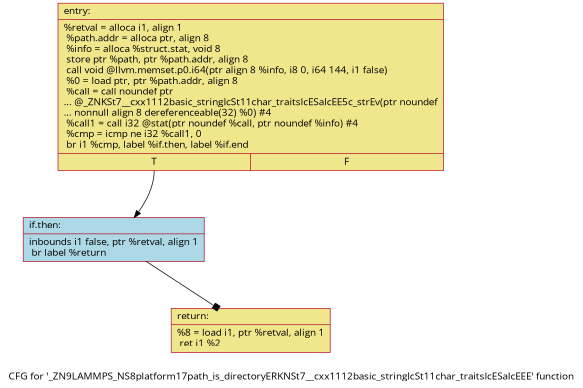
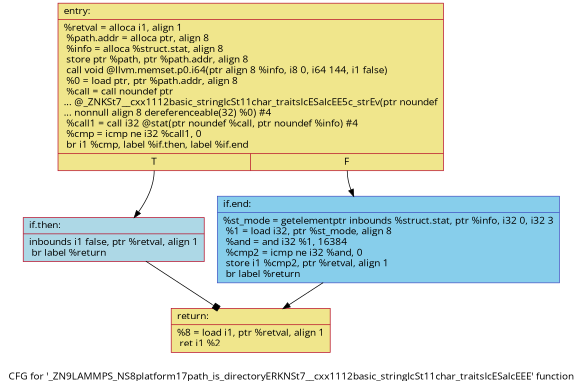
(142, 49) -> (144, 49)
none -> (388, 240)
